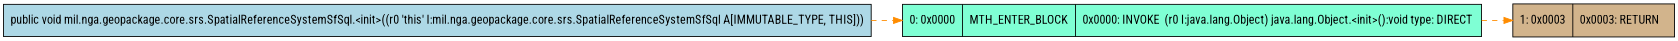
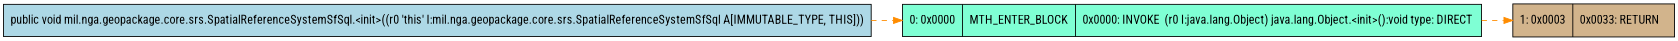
(1624, 20) -> (1624, 20)
